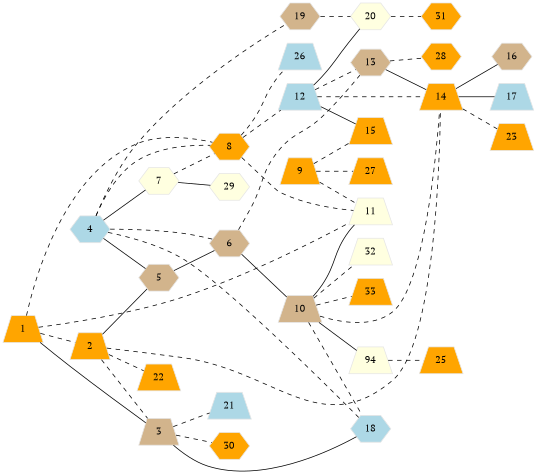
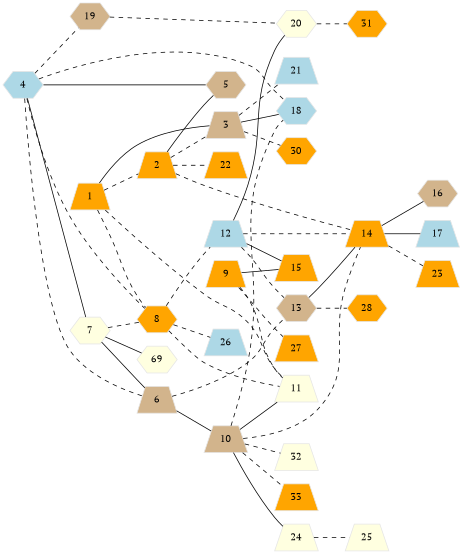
(331, 153) -> (267, 271)
(229, 187) -> (157, 360)
(229, 243) -> (157, 400)
(194, 261) -> (123, 365)
(371, 360) -> (296, 537)
(441, 360) -> (367, 537)
